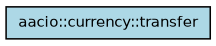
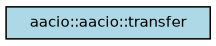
(108, 23) -> (108, 23)
